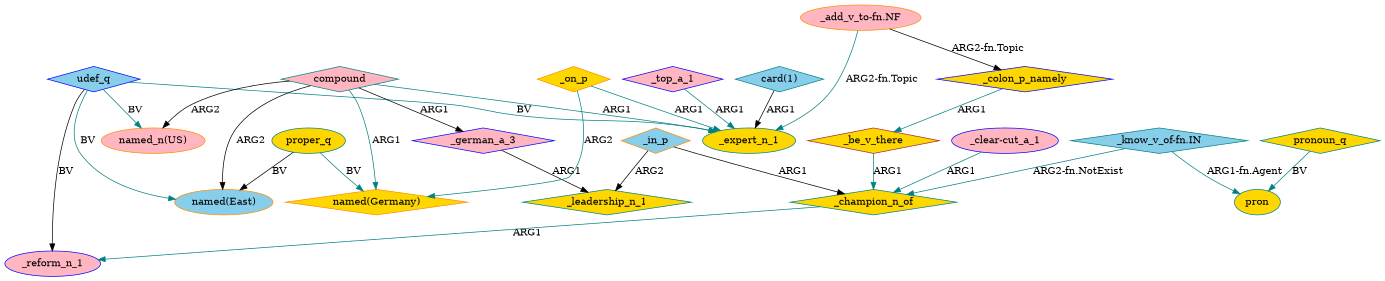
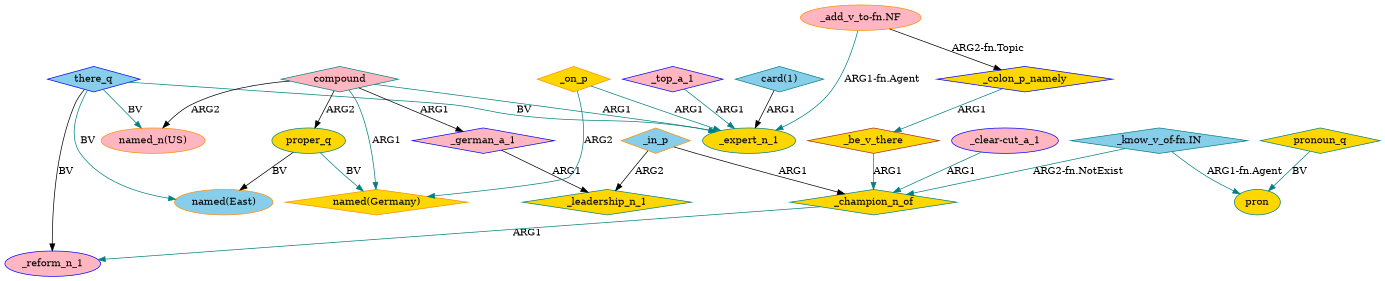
(94, 79) -> (94, 79)
(882, 79) -> (882, 79)
(247, 117) -> (326, 106)
(483, 141) -> (483, 141)
